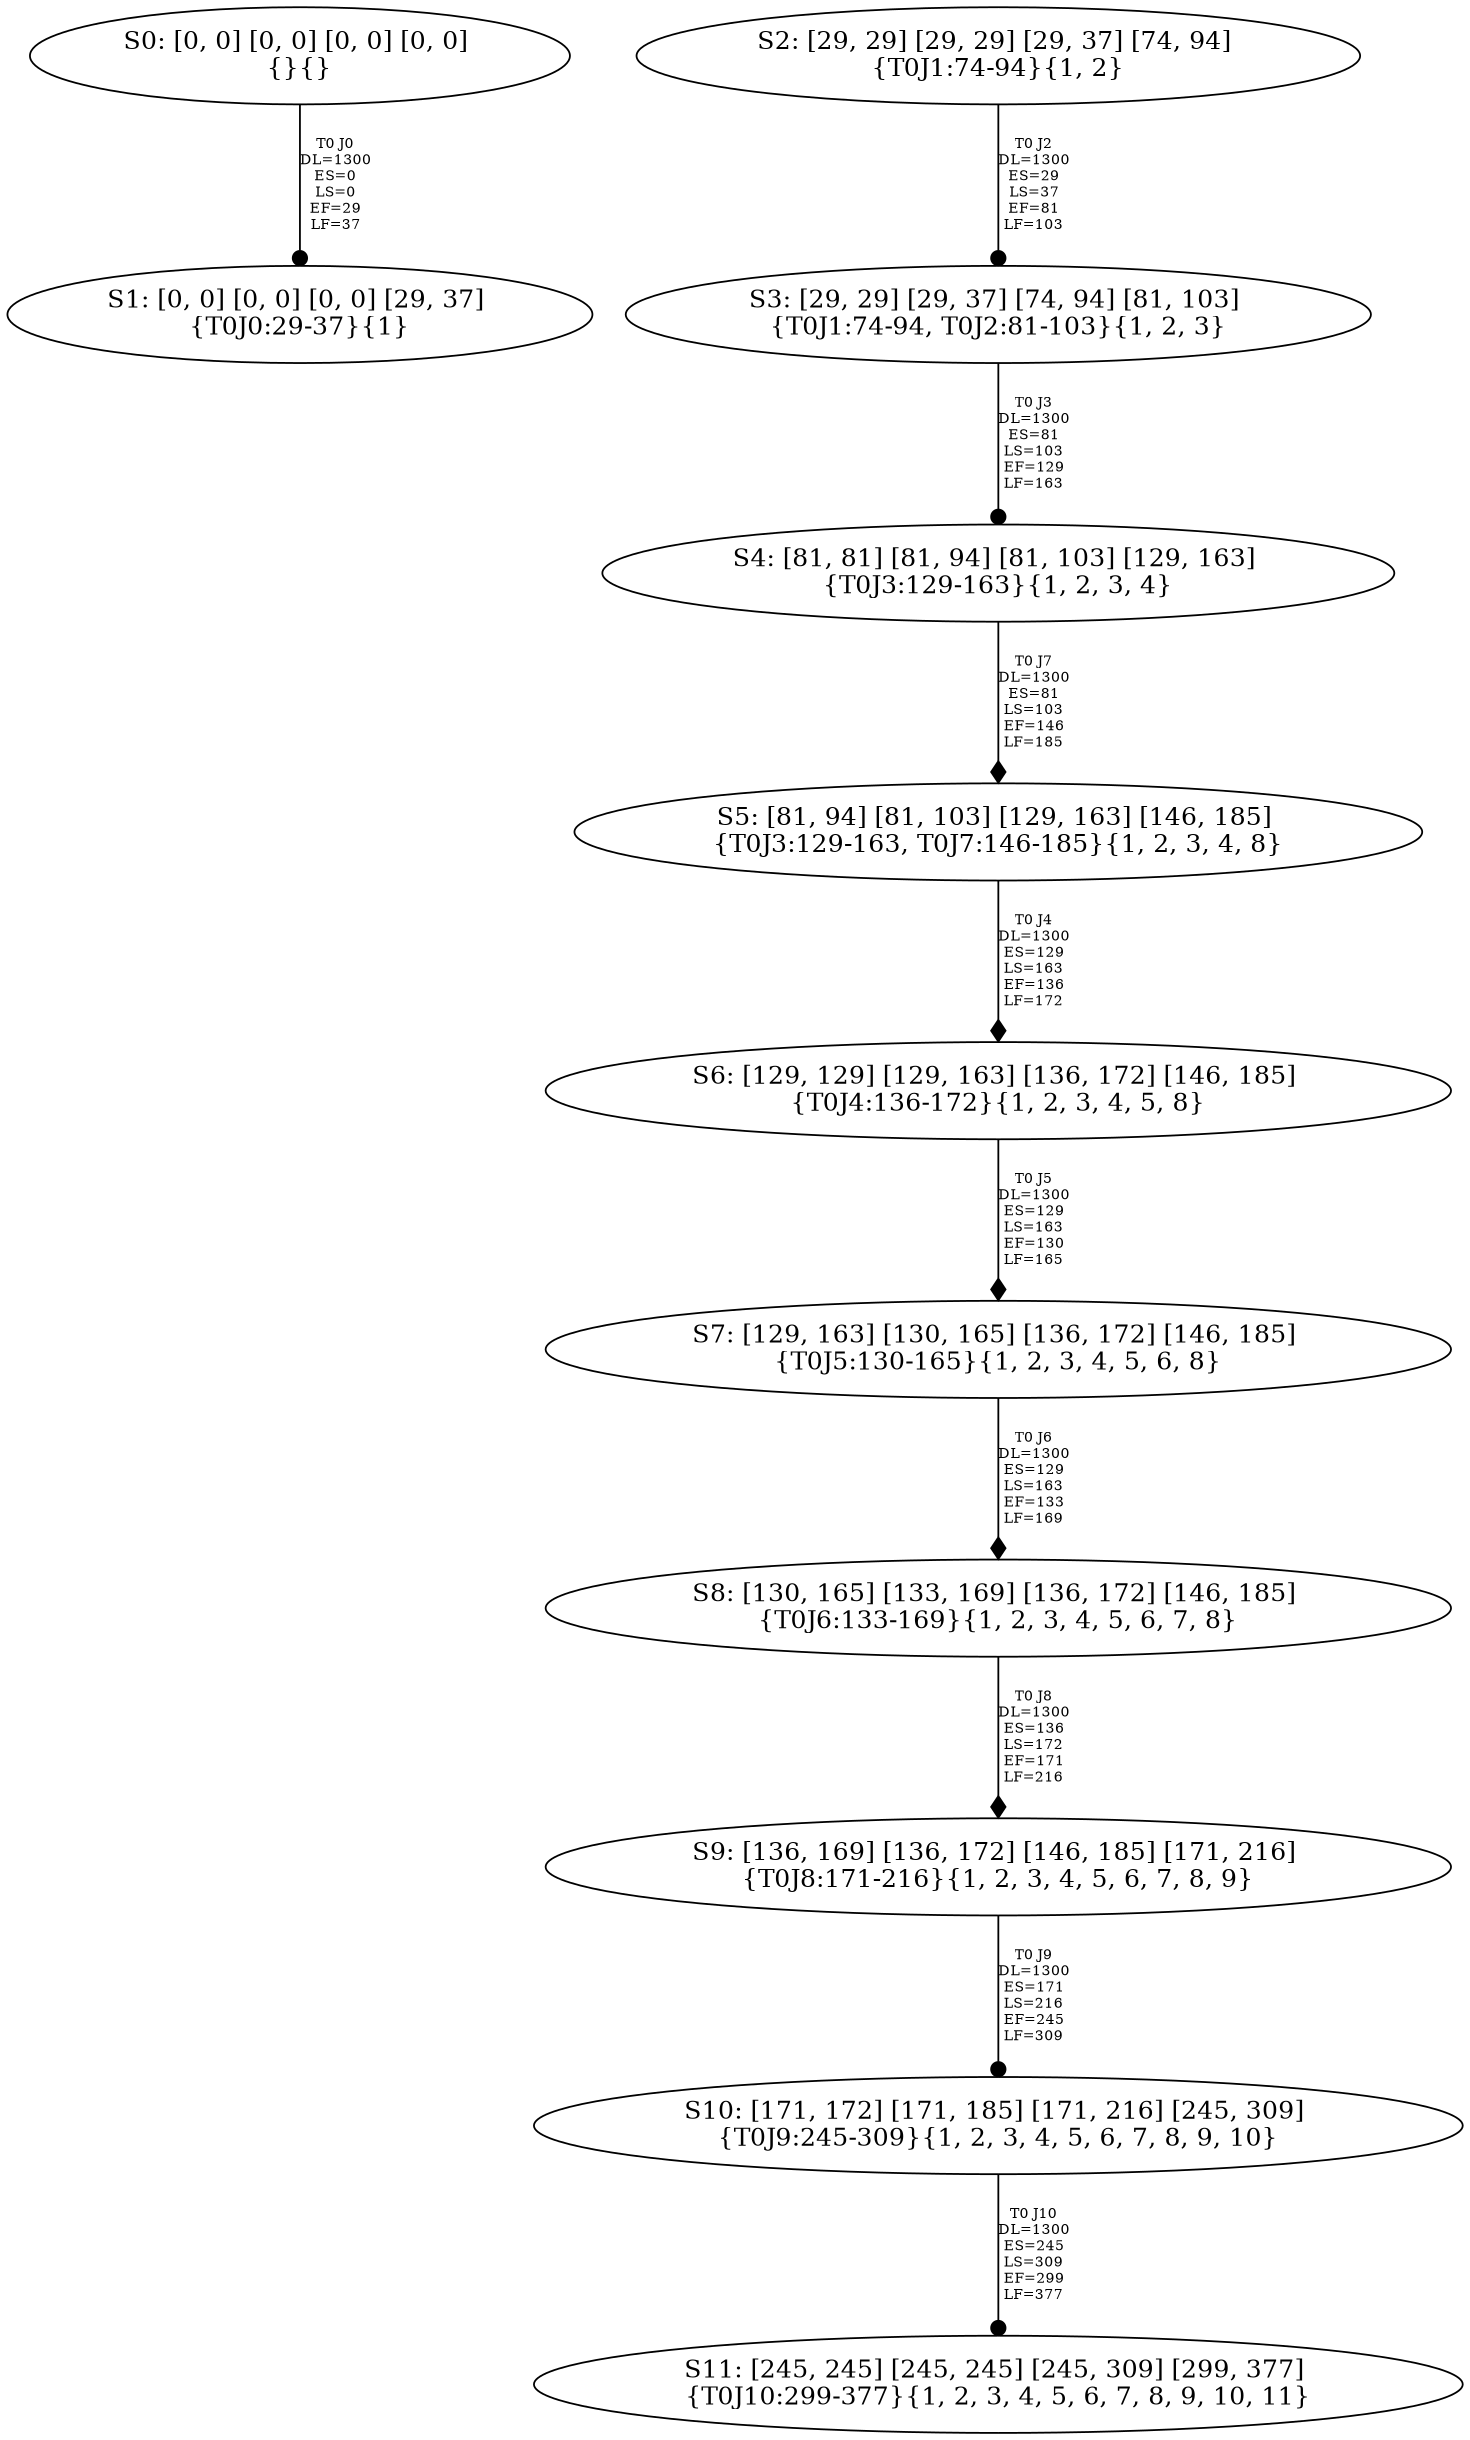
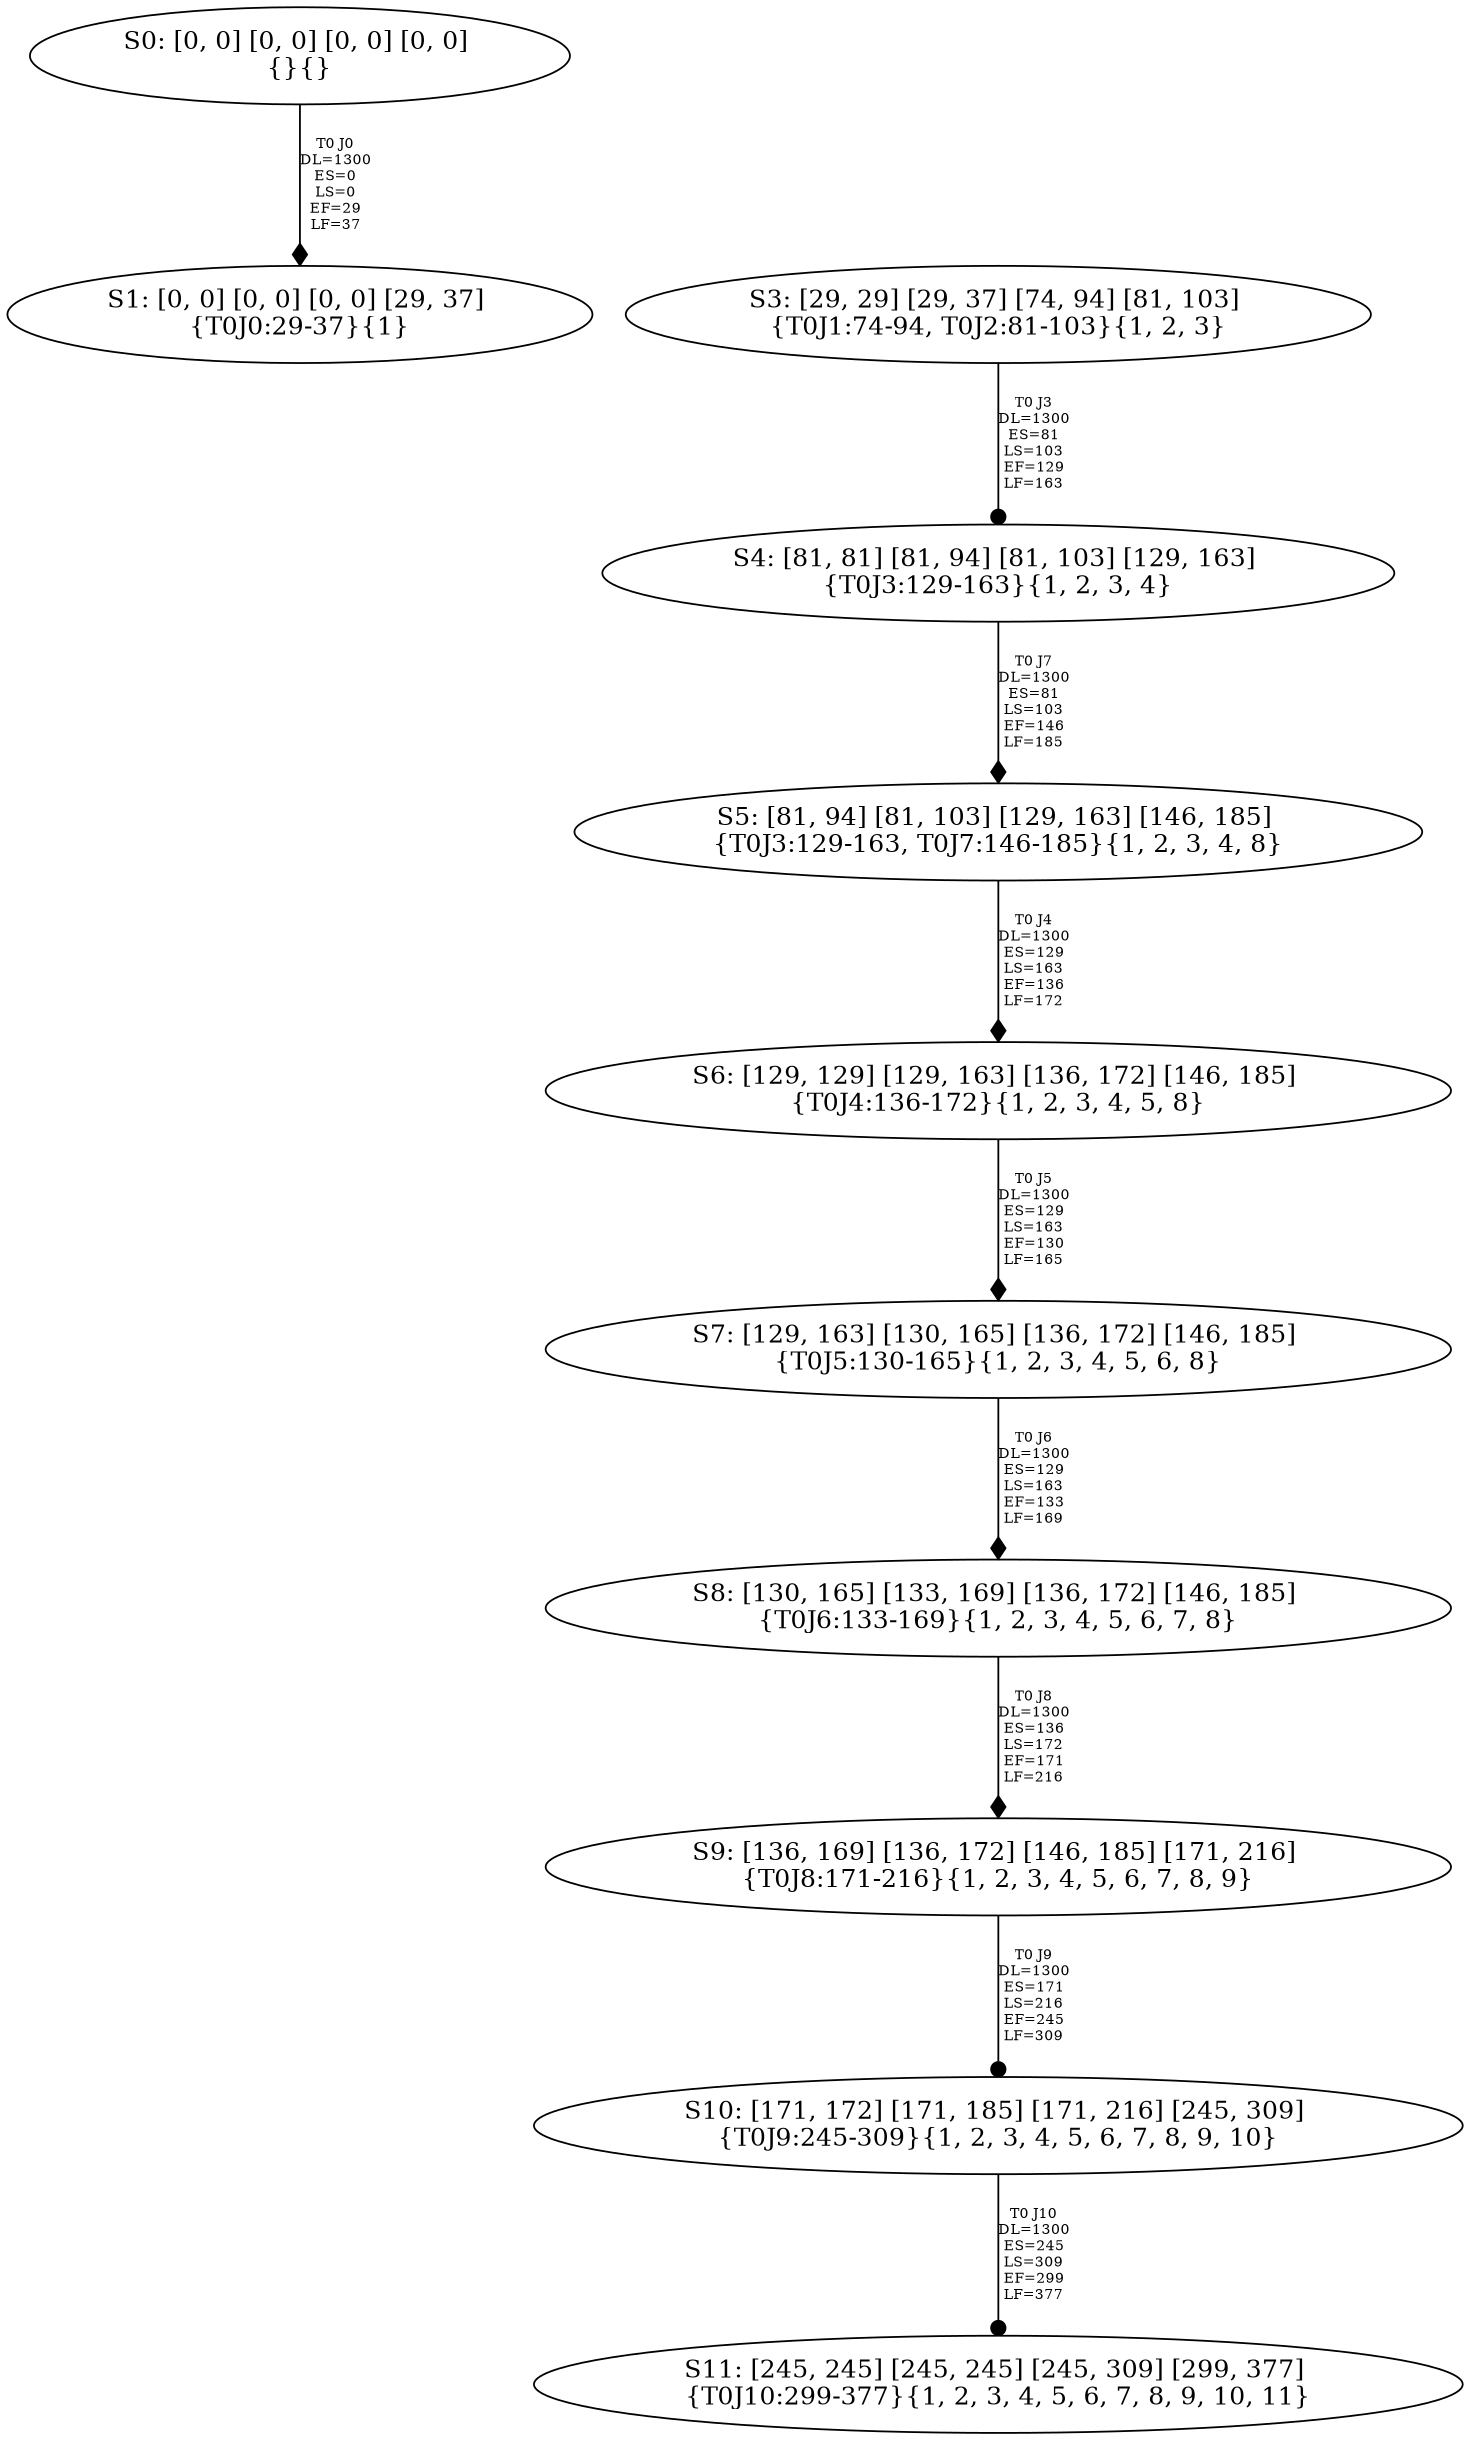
(998, 56) -> none
(300, 177) -> (300, 177)
